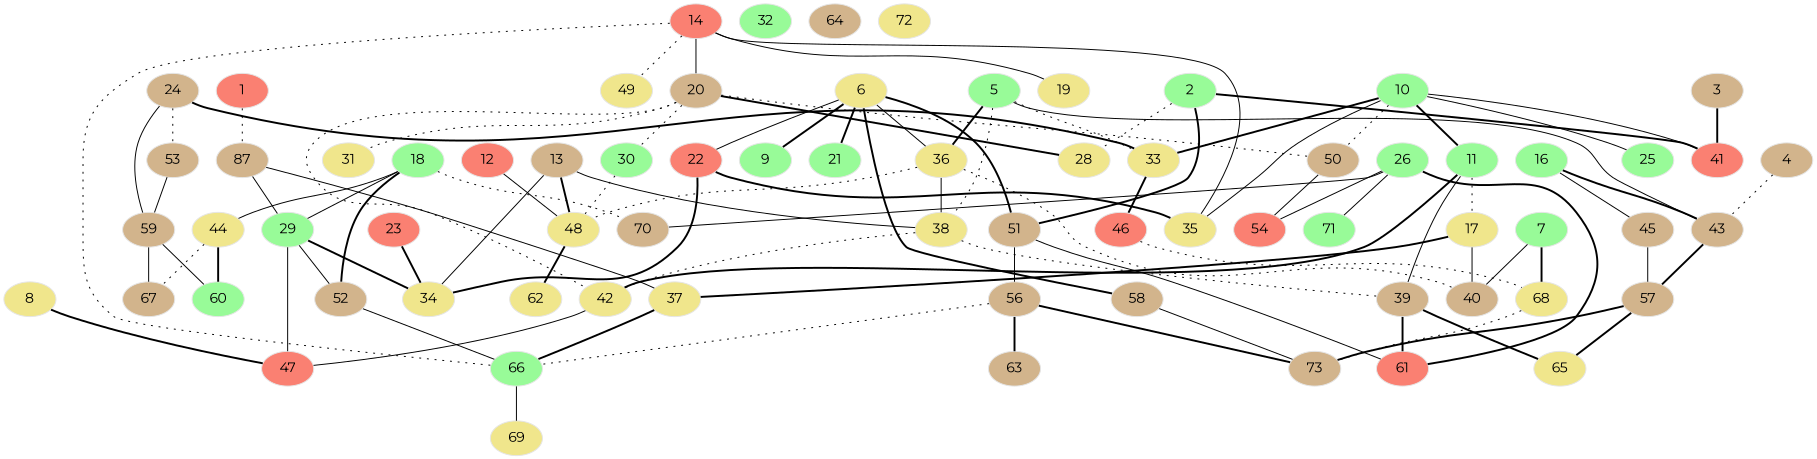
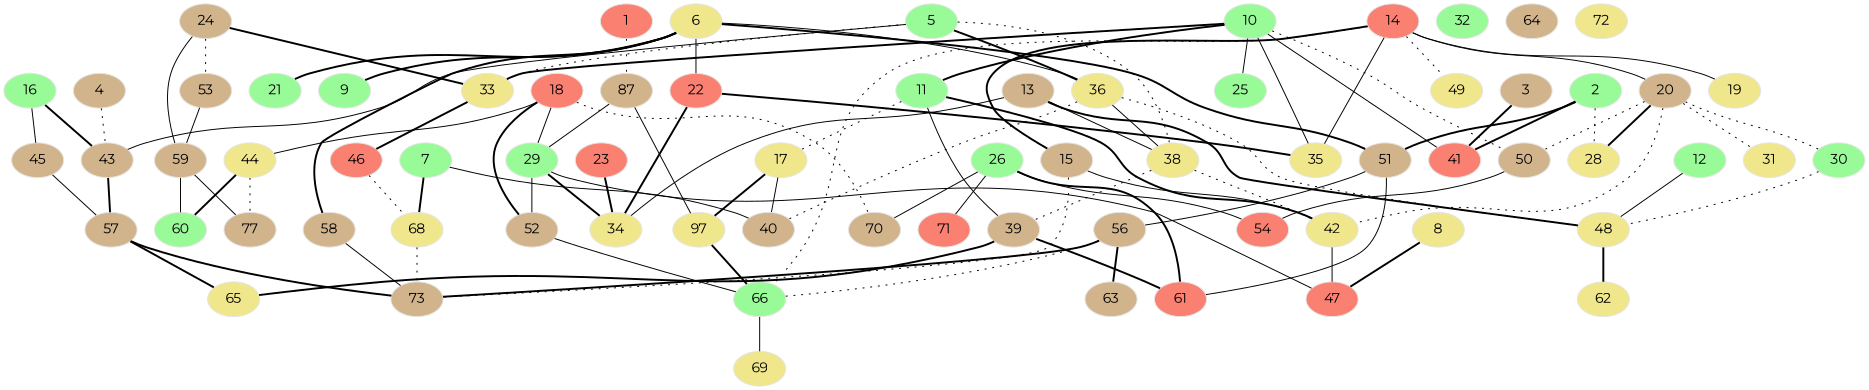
(418, 160) -> (557, 91)
(487, 160) -> (1700, 160)
none -> (1067, 160)
(1329, 230) -> (944, 230)
(149, 299) -> (250, 230)
(675, 299) -> (699, 230)
